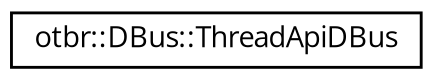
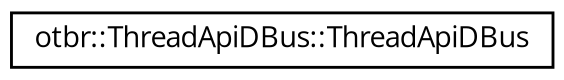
(216, 40) -> (282, 40)
